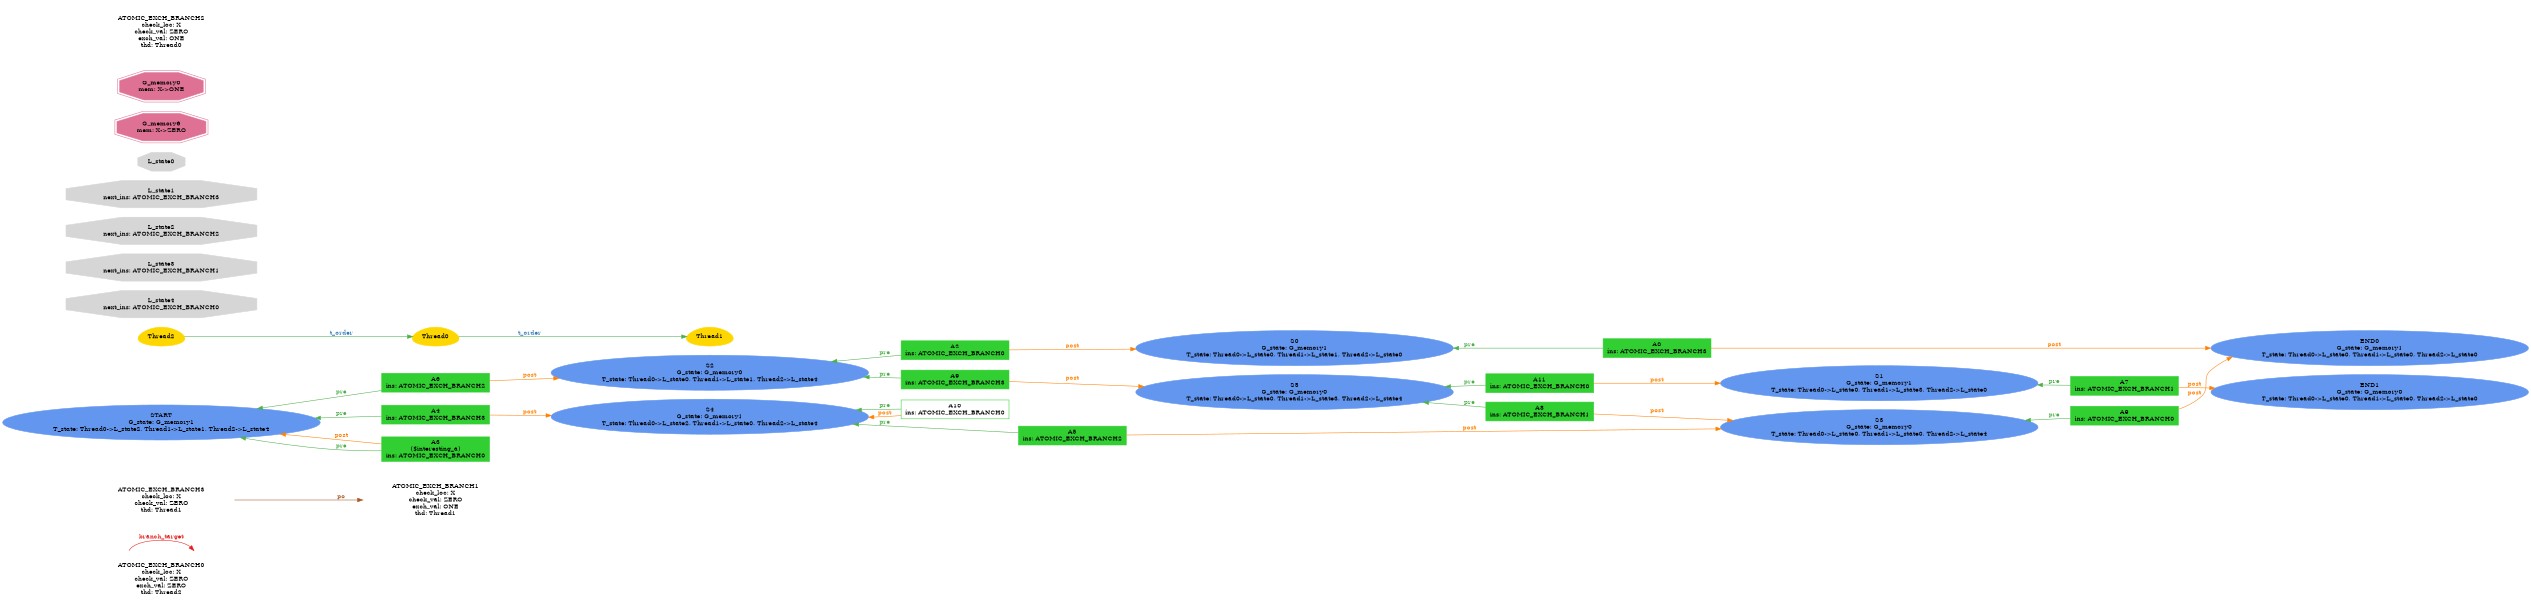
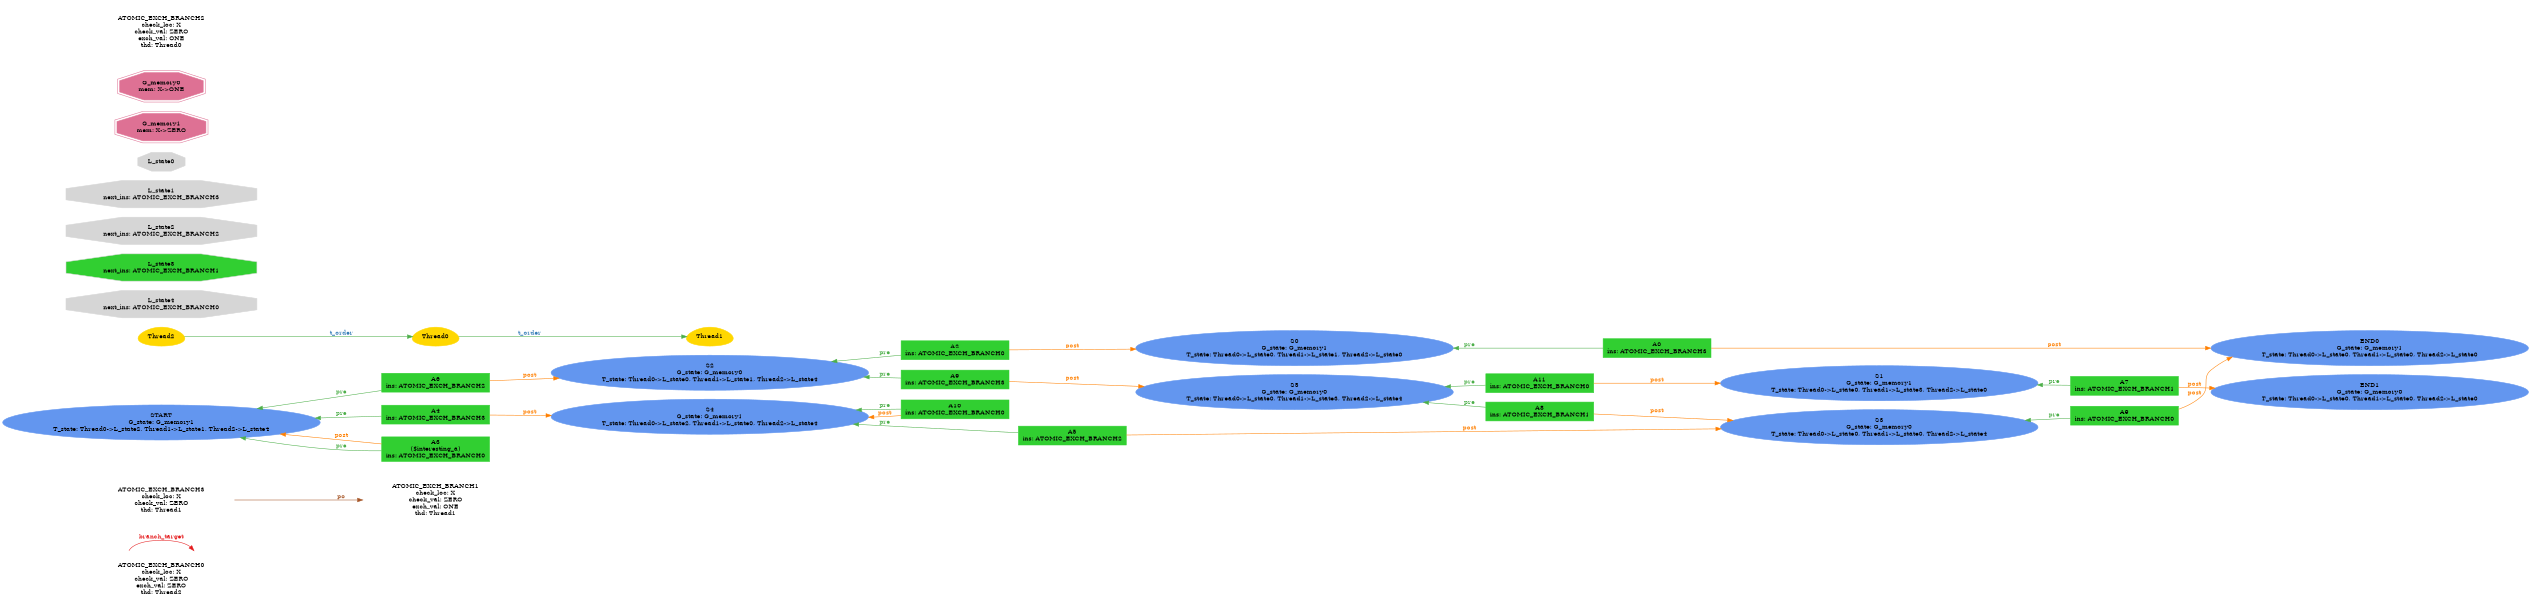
(161, 127) -> (161, 127)
(161, 267) -> (161, 267)
(955, 409) -> (955, 409)
